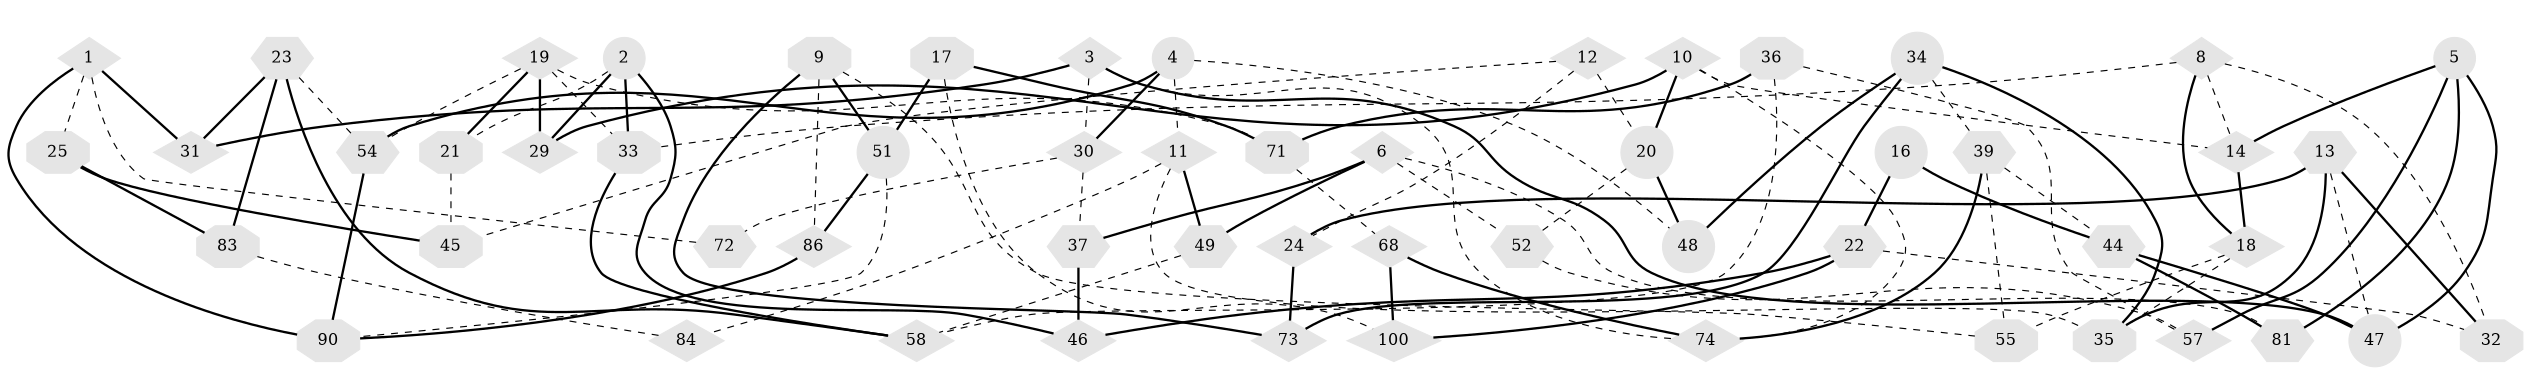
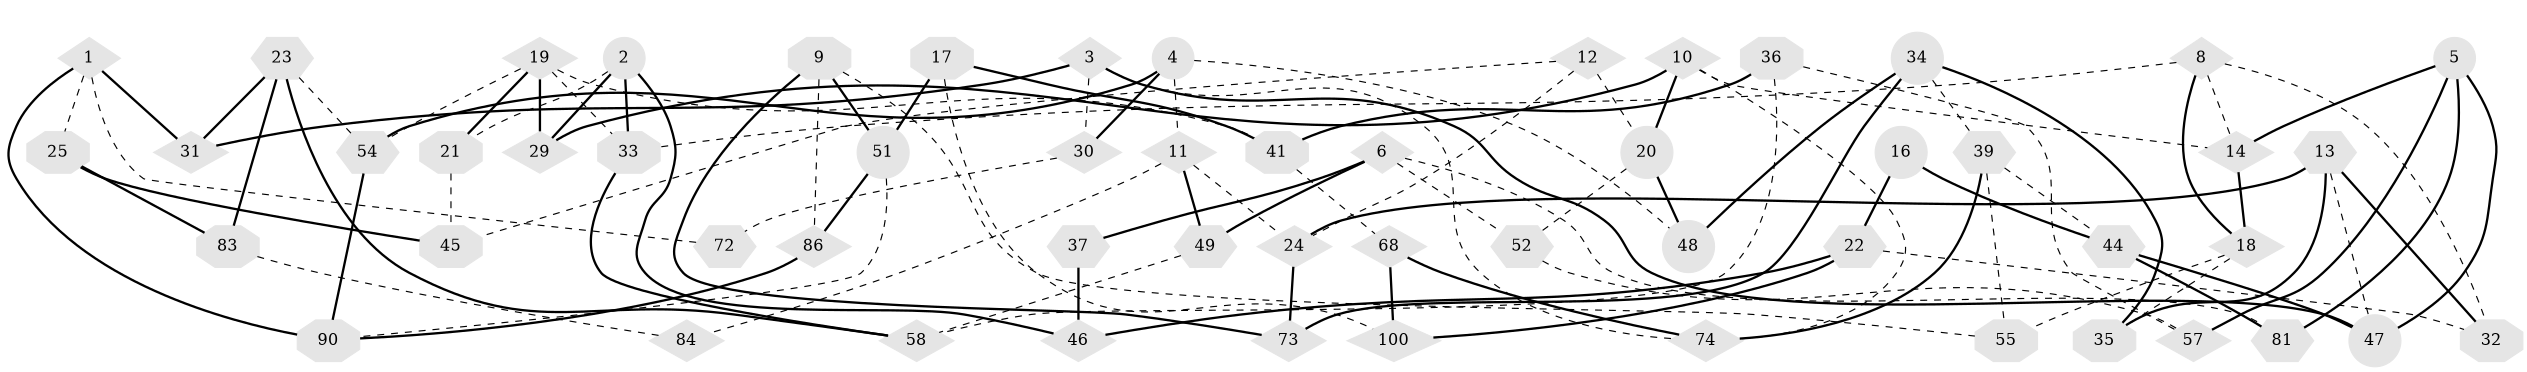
(1277, 152) -> (1277, 152)
(1082, 192) -> none
(1799, 309) -> (1230, 194)
